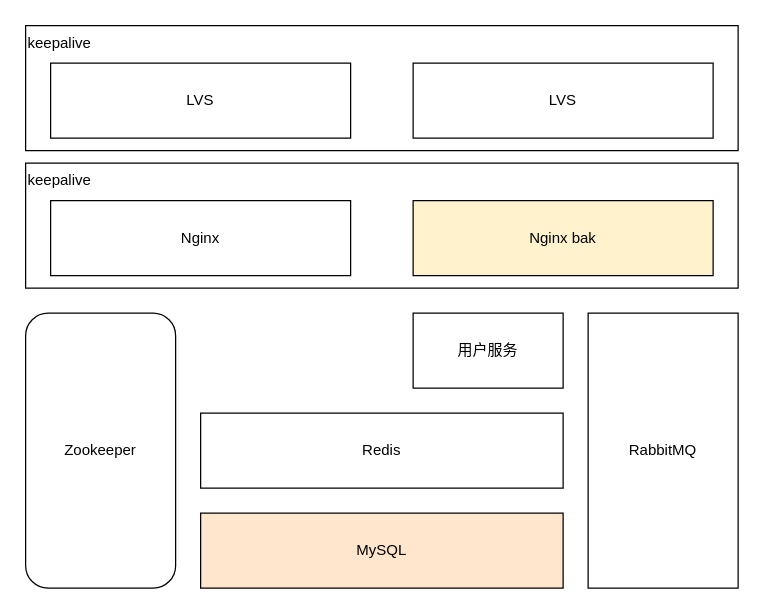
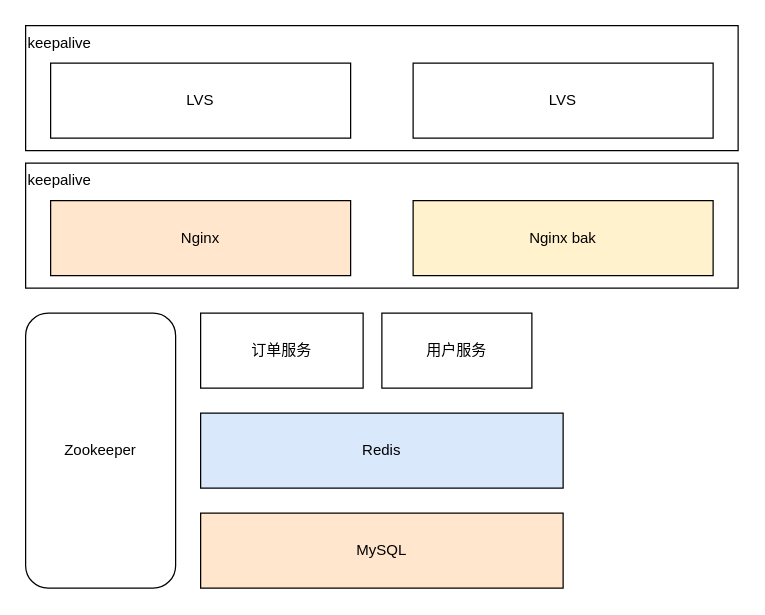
(201, 238) -> (201, 238)
none -> (282, 351)
(488, 351) -> (457, 351)
(382, 451) -> (382, 451)
(663, 451) -> none
